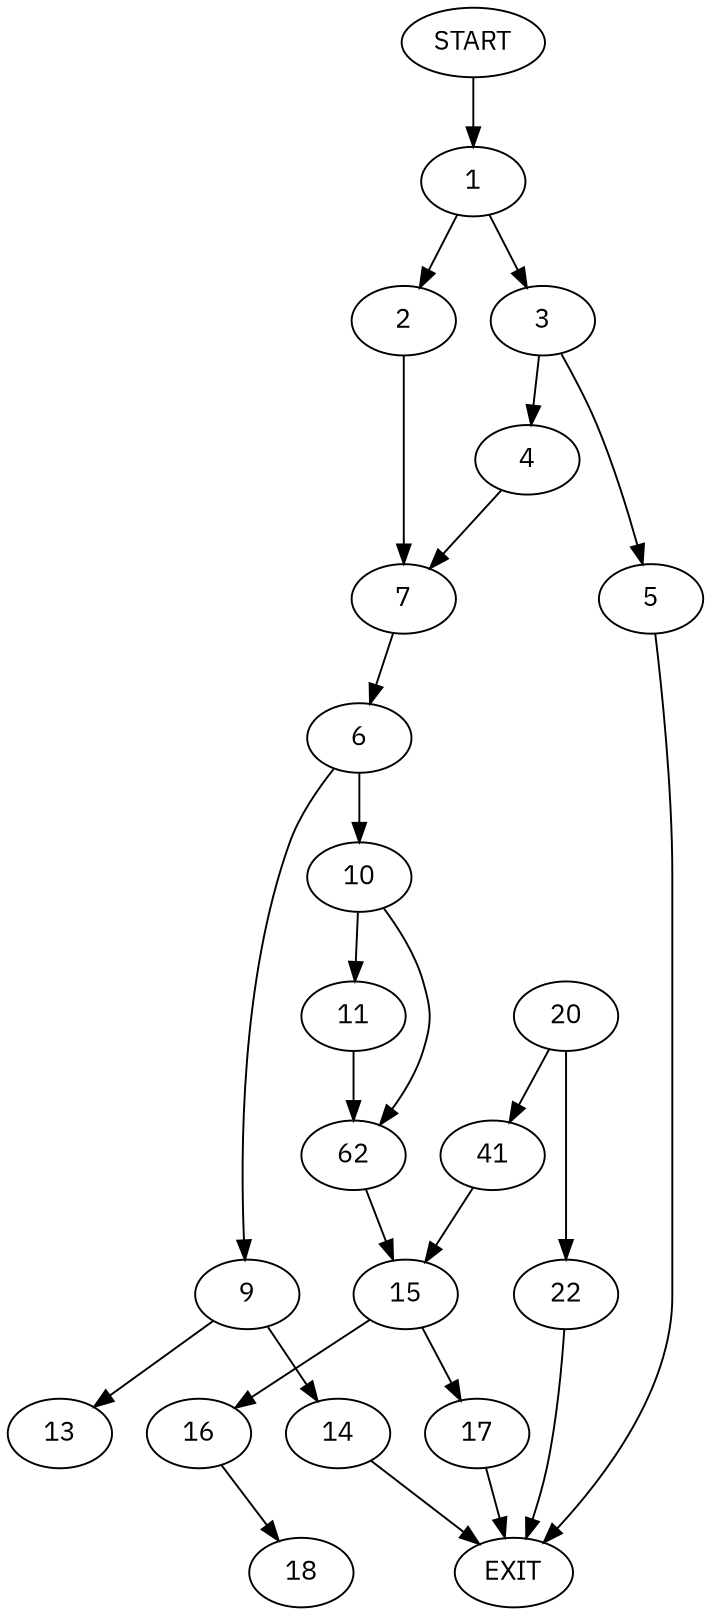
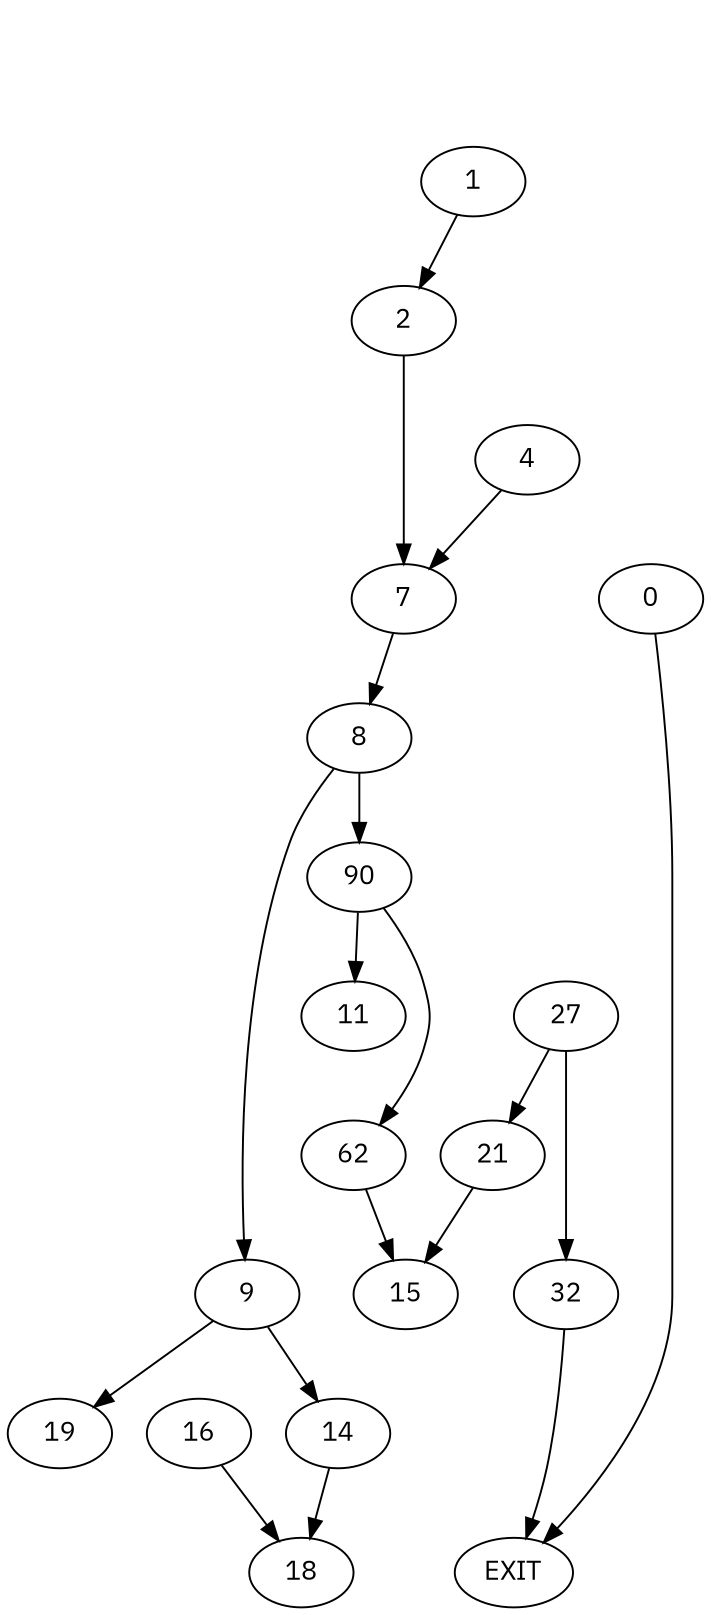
(473, 43) -> none
(543, 321) -> none
(651, 599) -> (651, 599)
(359, 738) -> (359, 738)
(359, 877) -> (359, 877)
(566, 1016) -> (566, 1016)
(354, 1076) -> none
(493, 1155) -> (493, 1155)
(566, 1294) -> (566, 1294)
(311, 1358) -> none
(60, 1434) -> (60, 1434)
(477, 1434) -> none
(417, 1496) -> (322, 1494)
